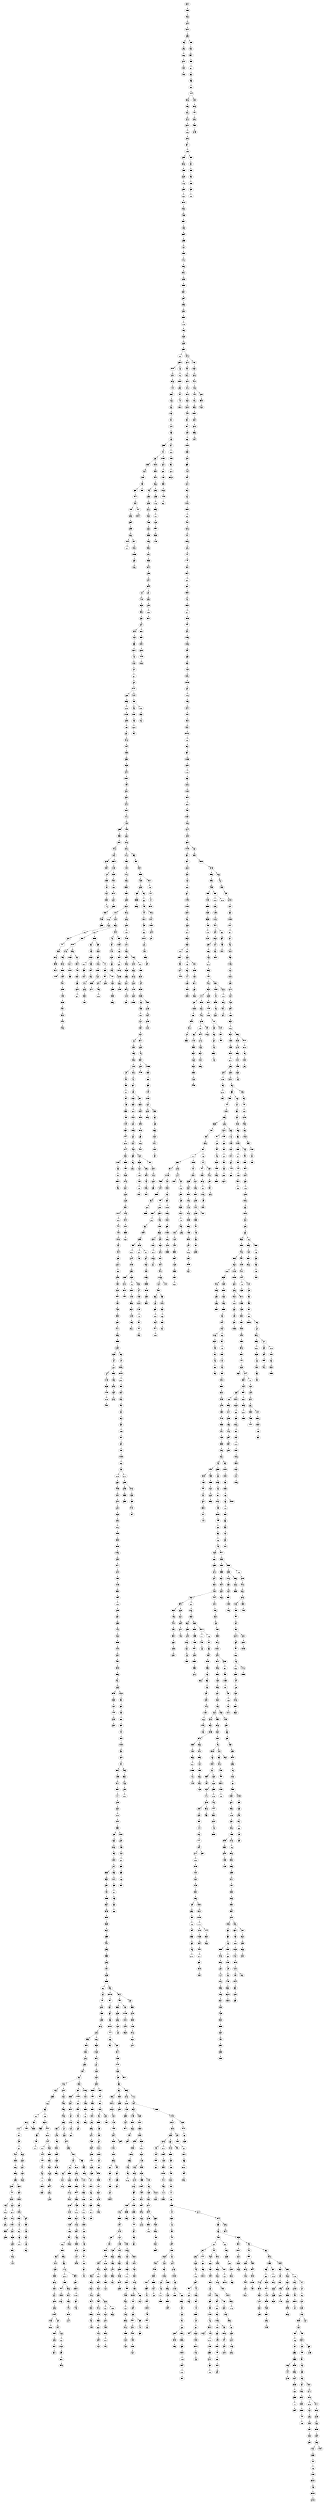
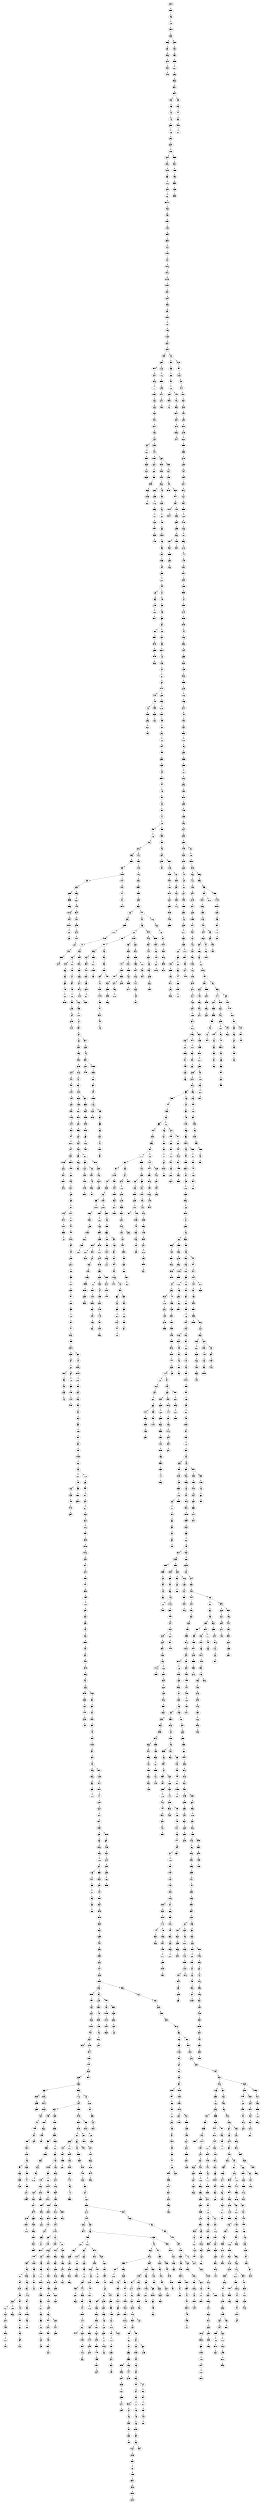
(30, 2125) -> (203, 2132)
